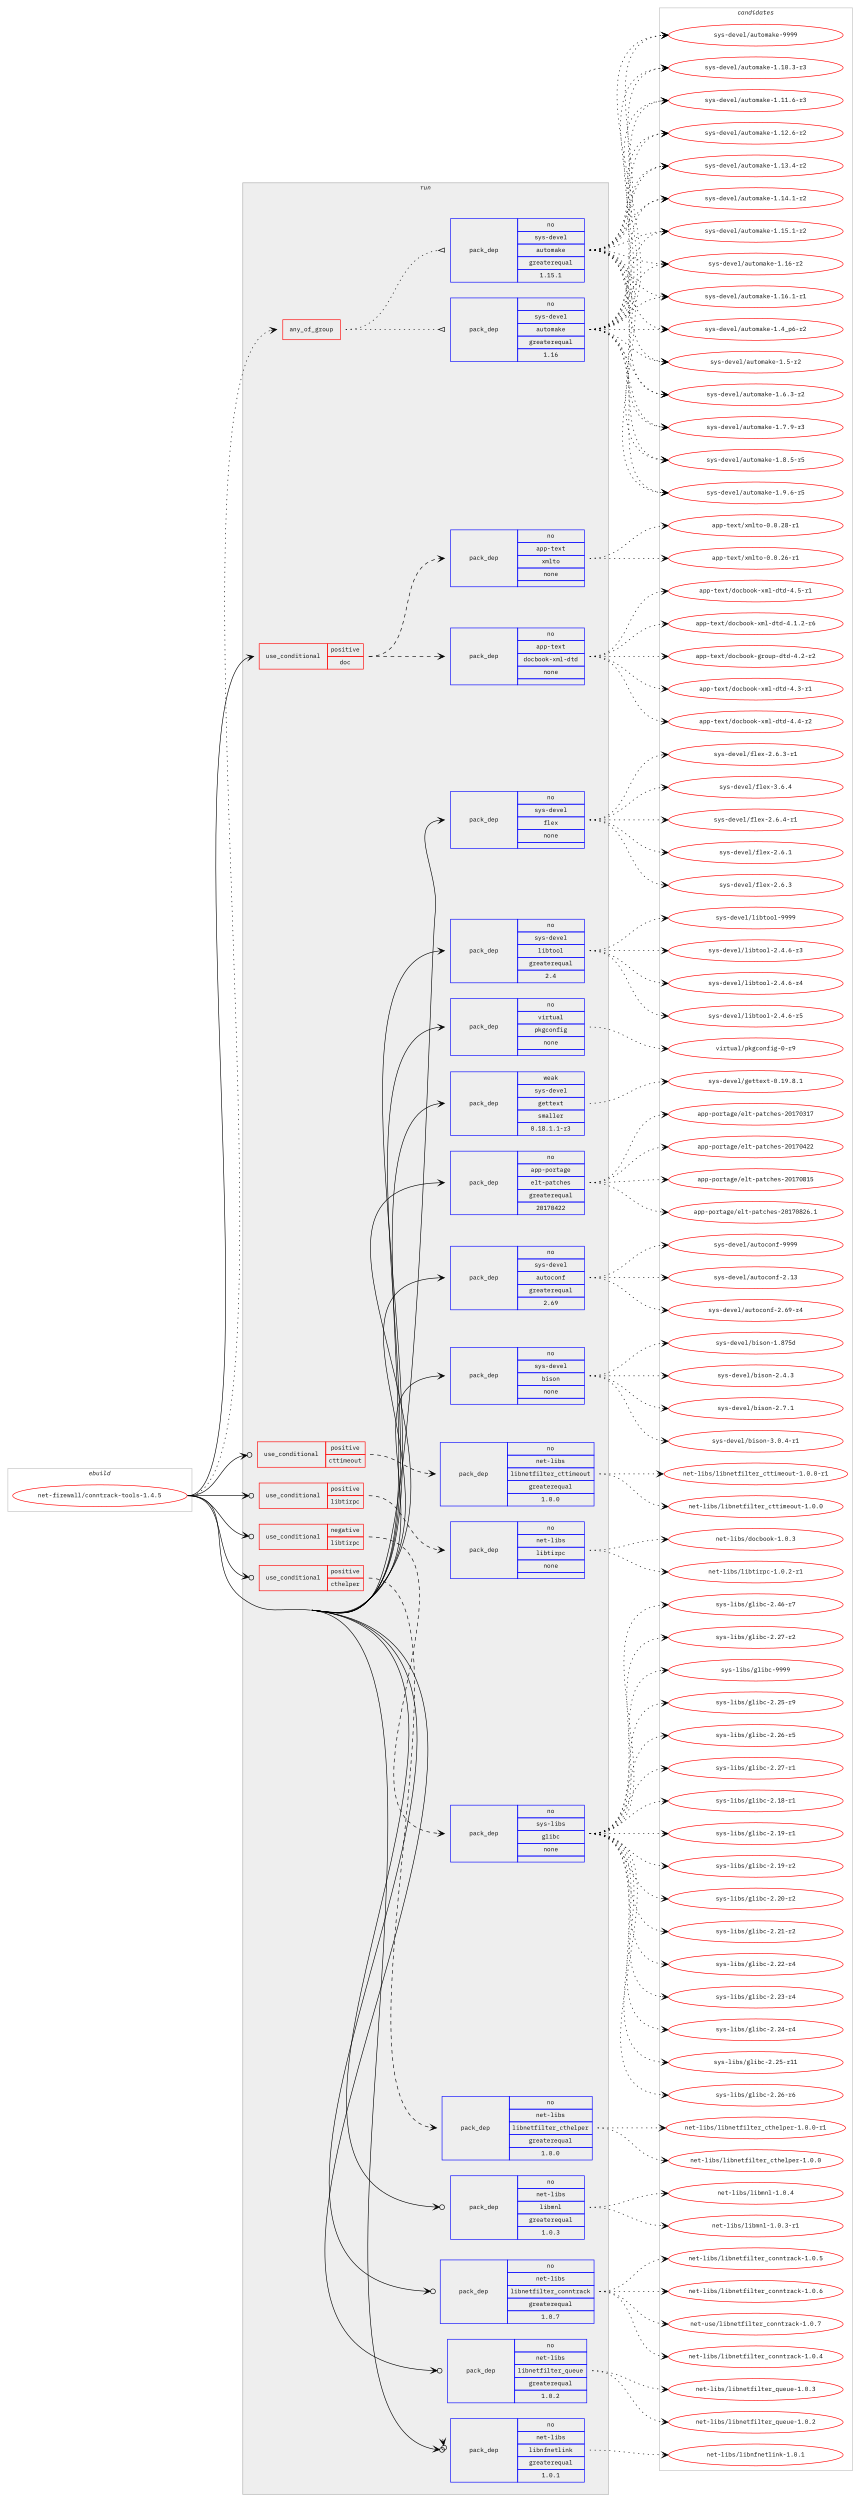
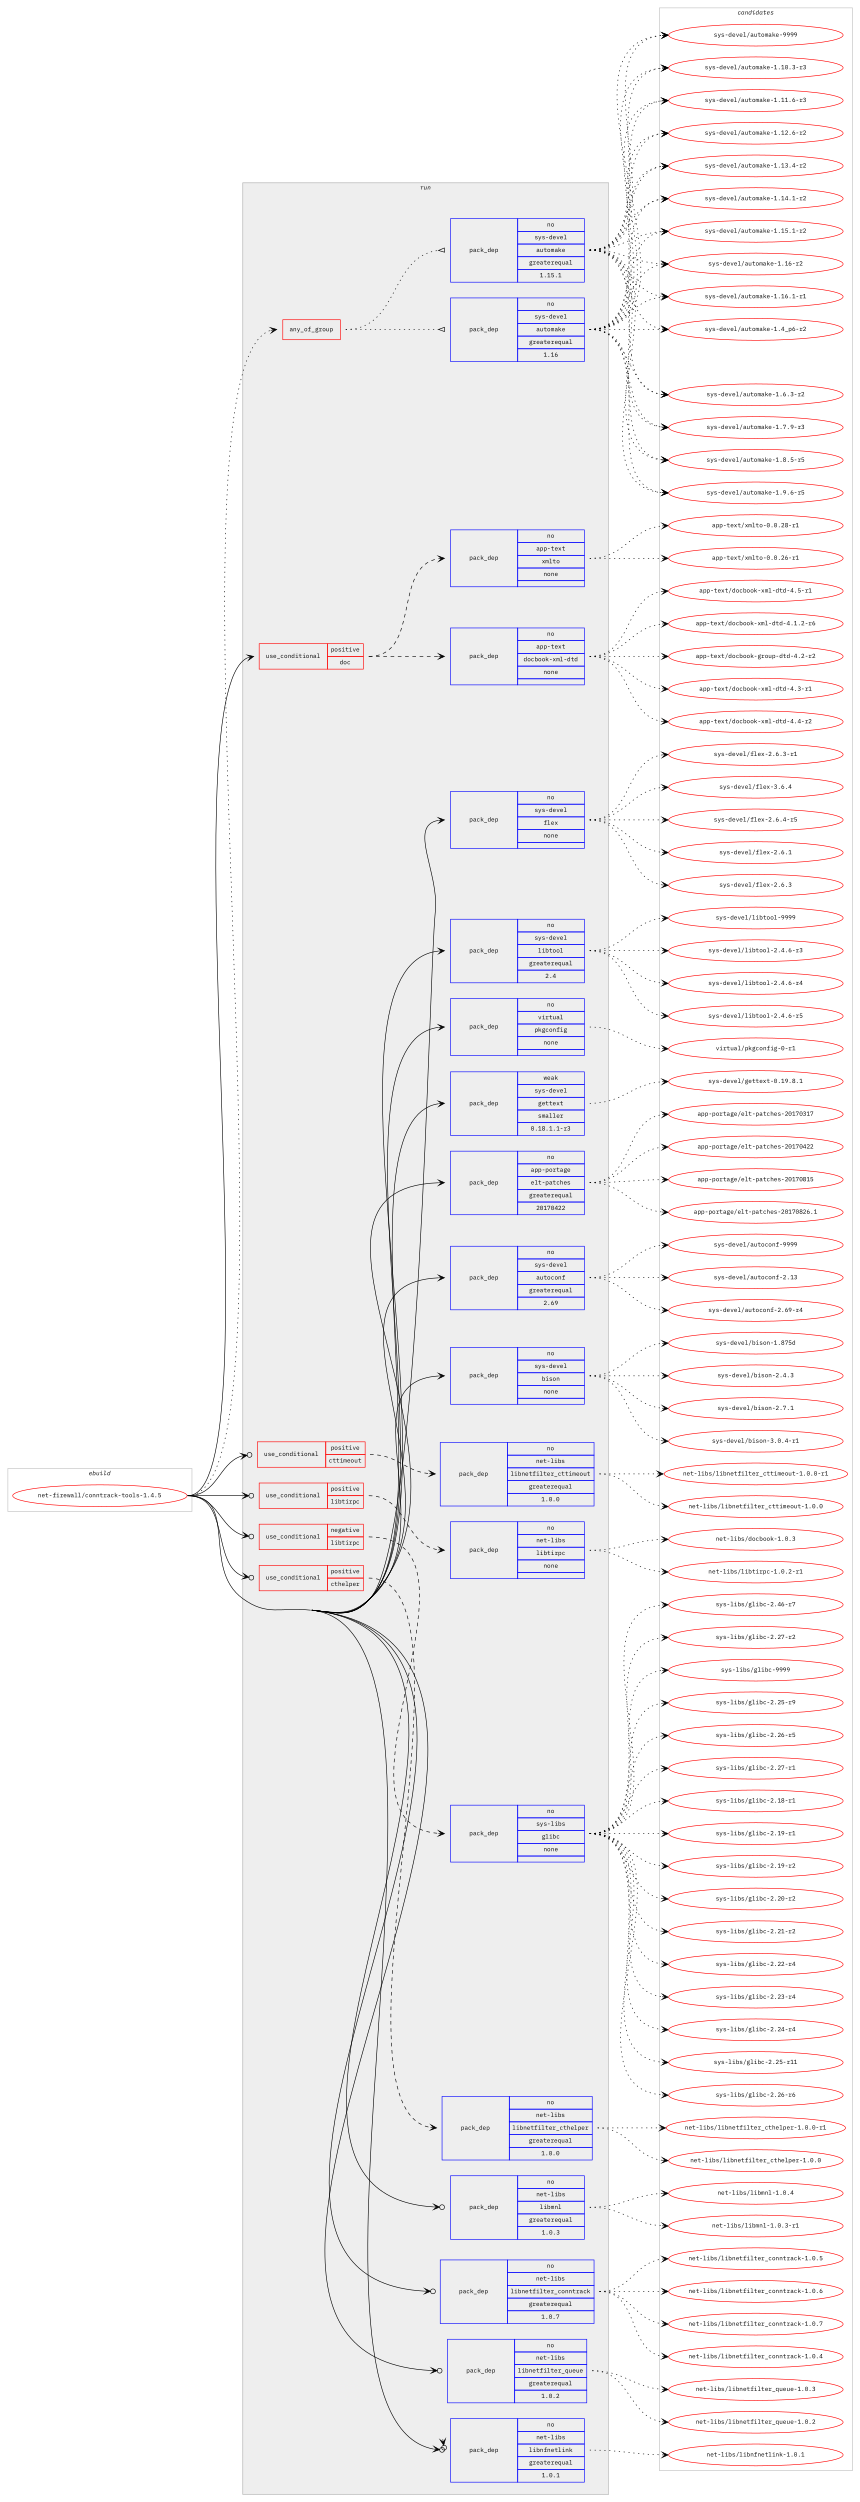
(756, 362) -> none
(756, 820) -> (756, 820)
(756, 1049) -> (756, 1049)
(756, 2324) -> (756, 2324)
